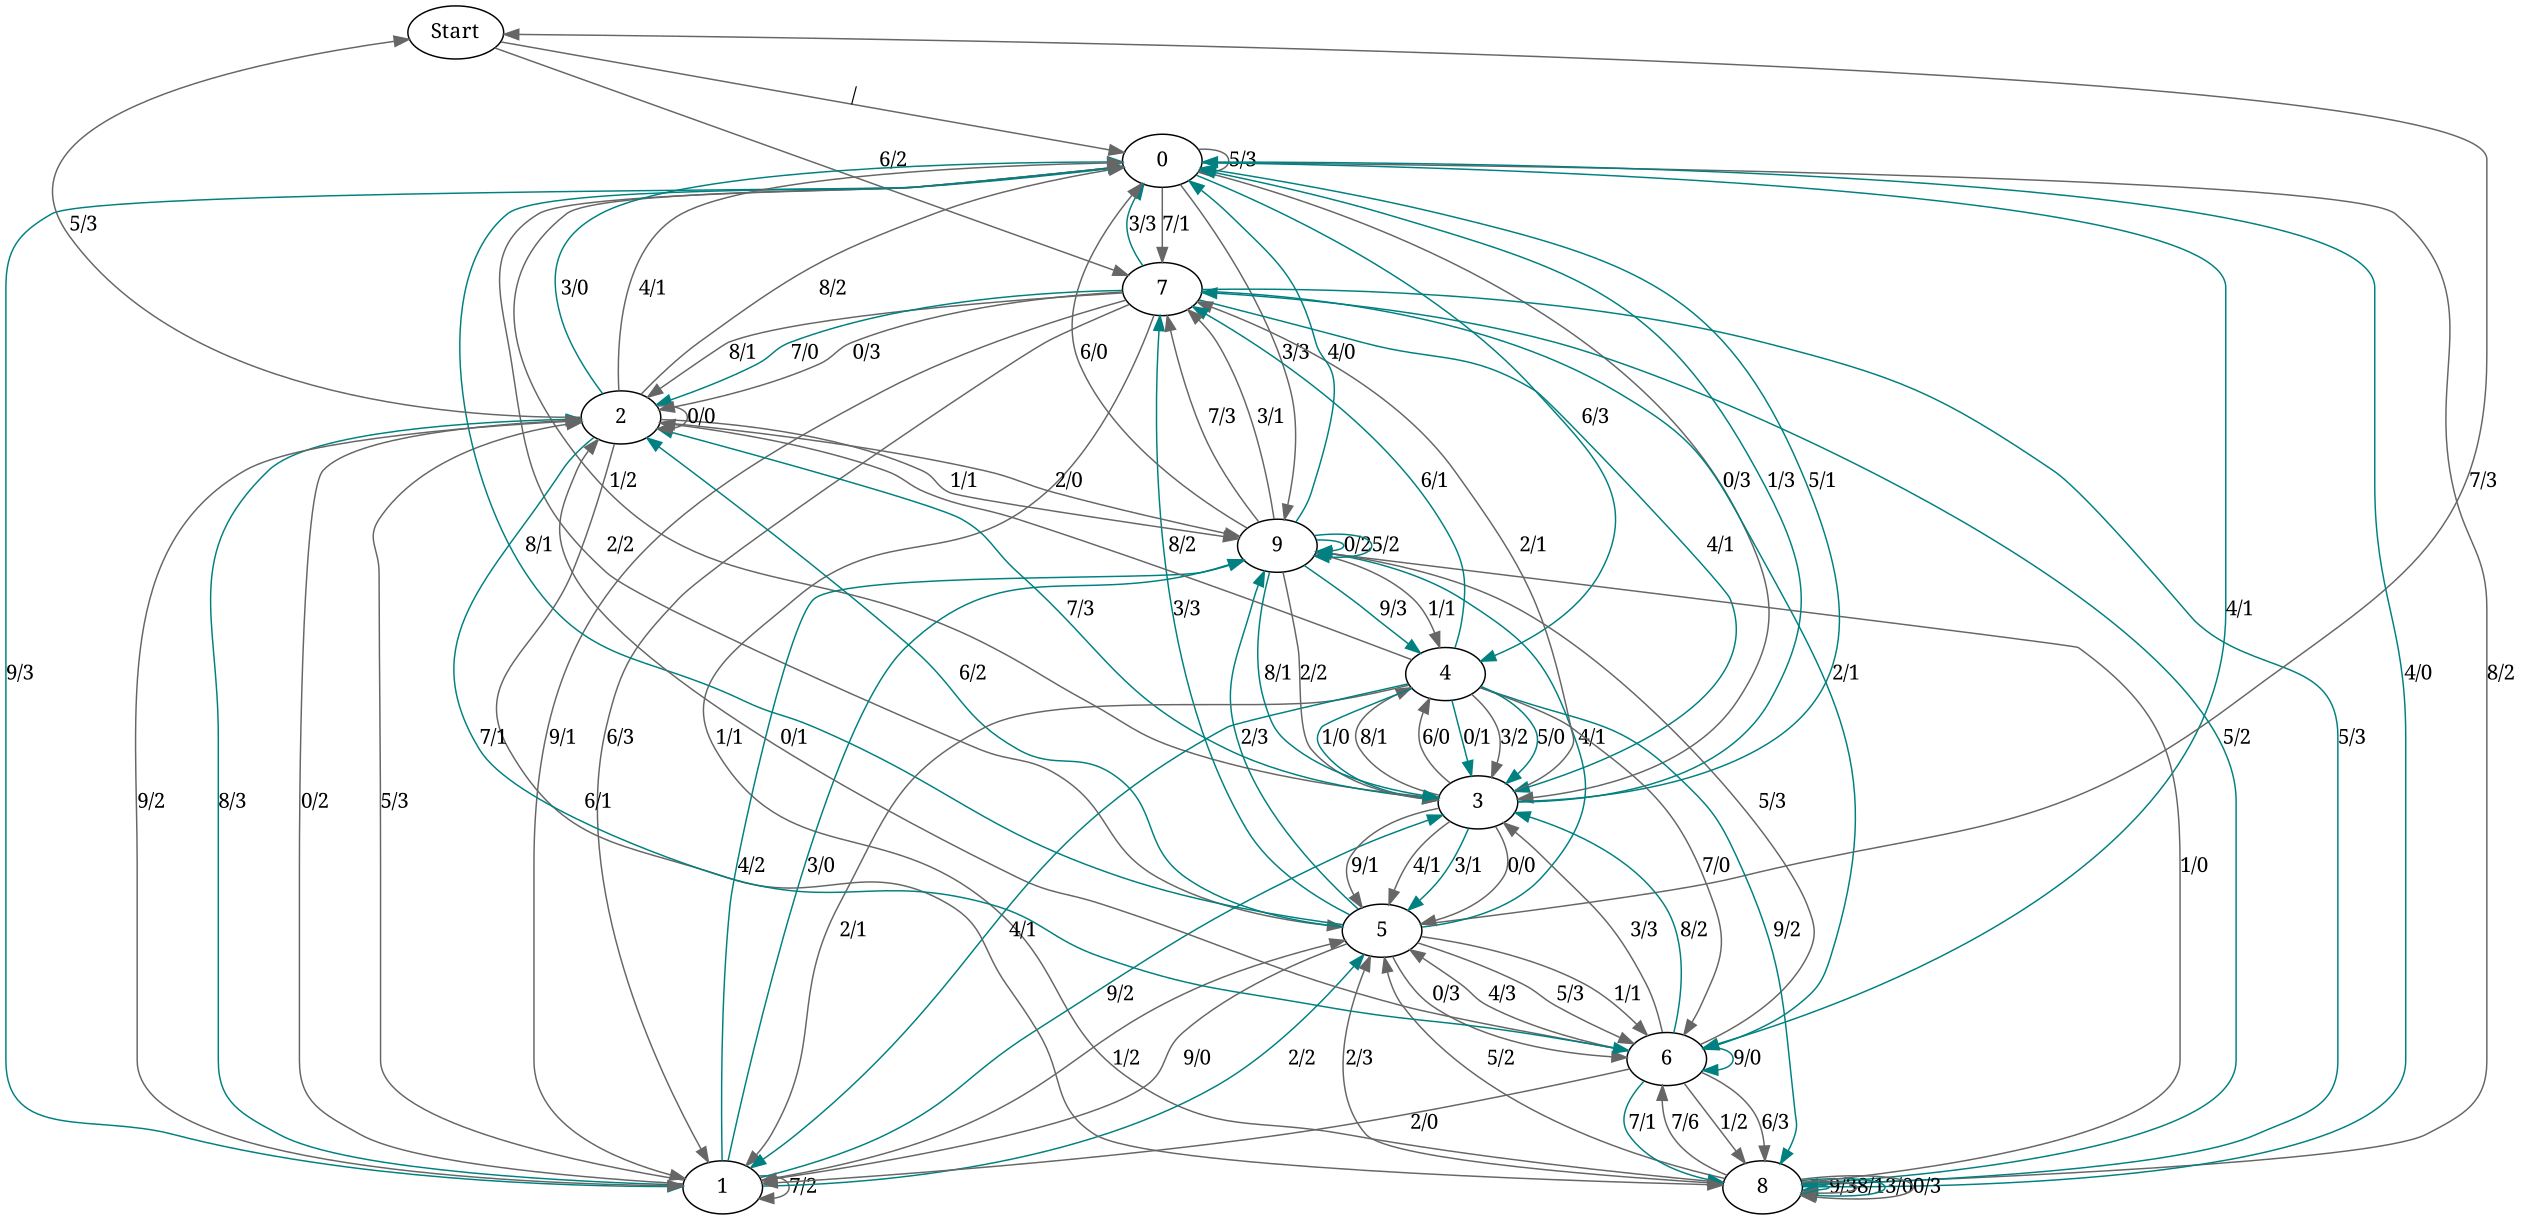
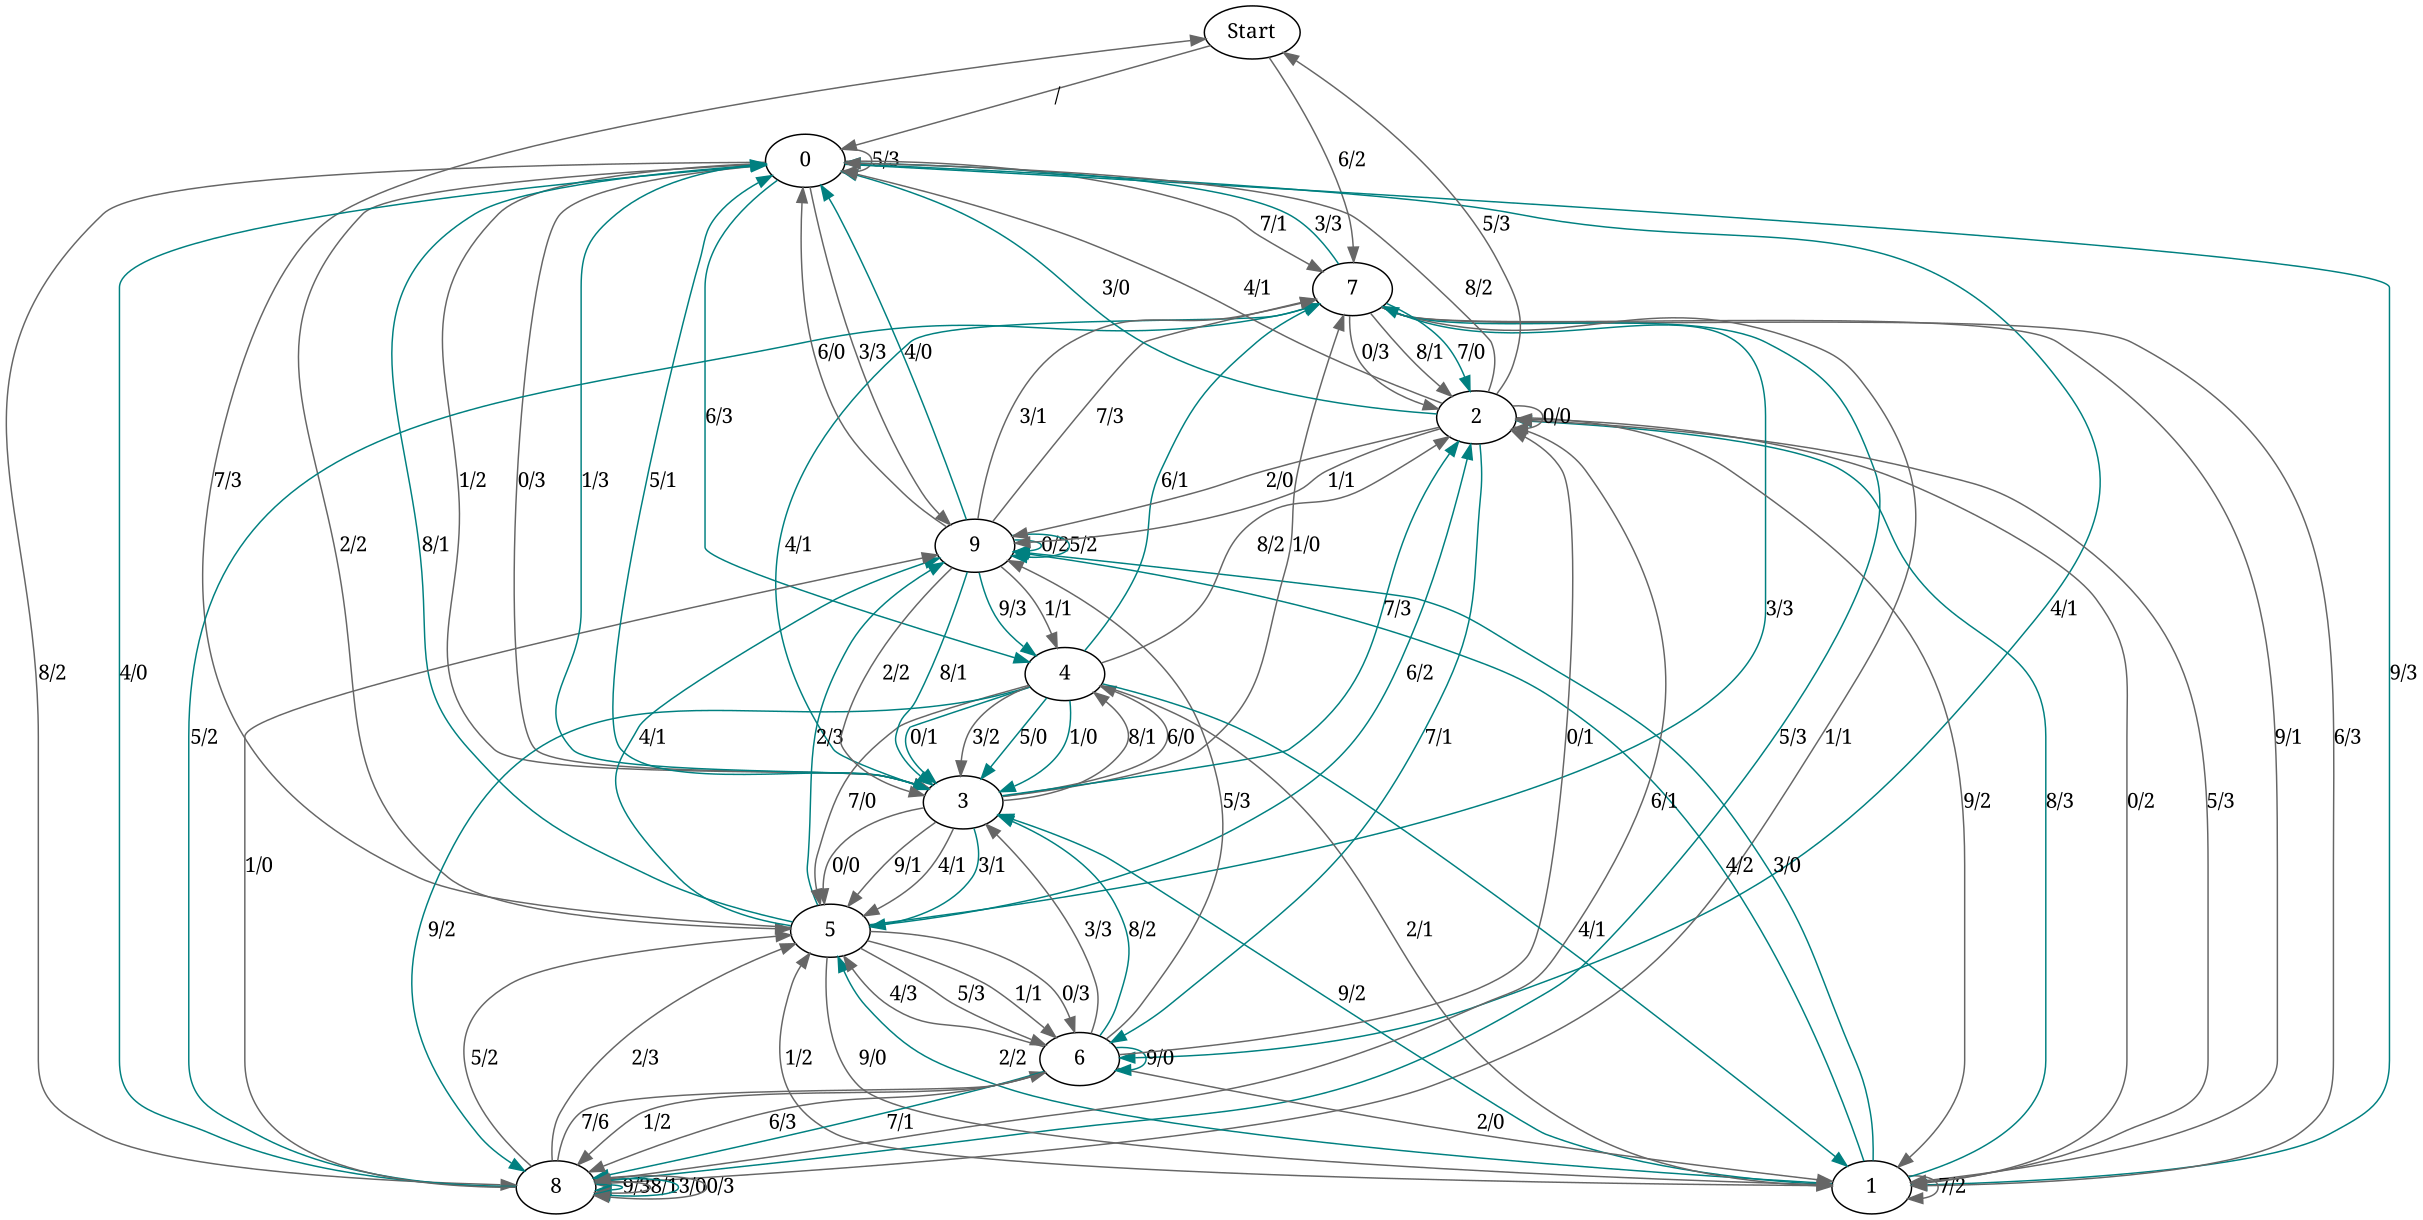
(1642, 407) -> none
(1533, 546) -> (1306, 546)
(1668, 812) -> (878, 744)
